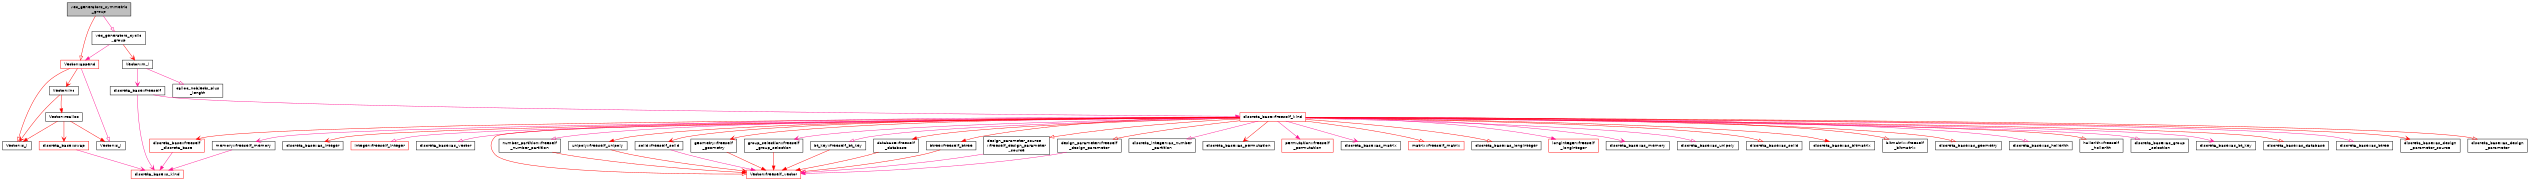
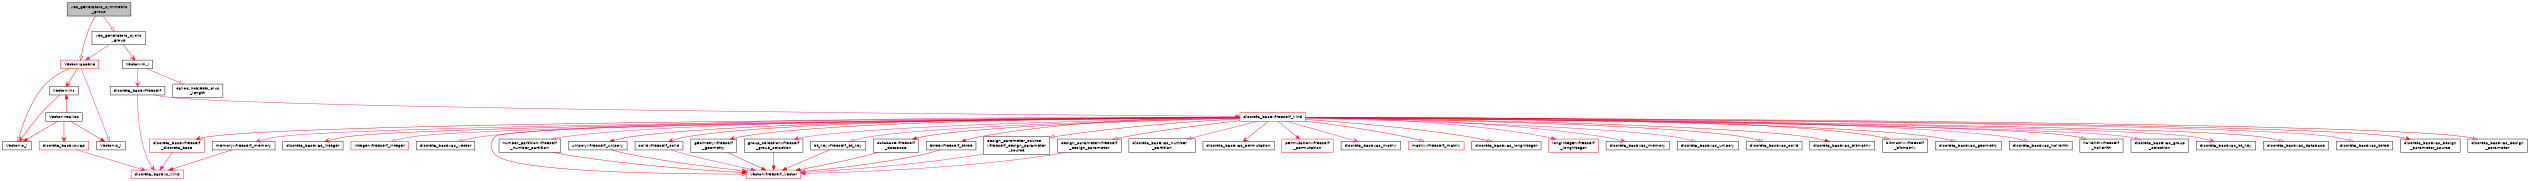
(61, 102) -> (67, 106)
(1162, 146) -> (1162, 146)
(202, 159) -> (202, 159)
